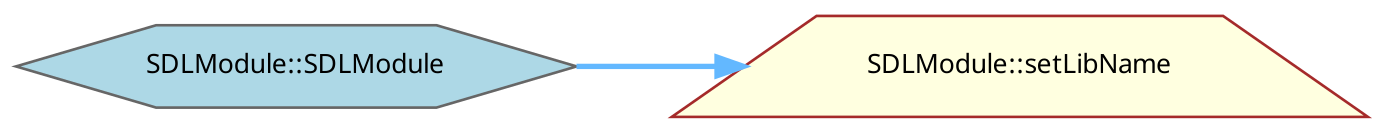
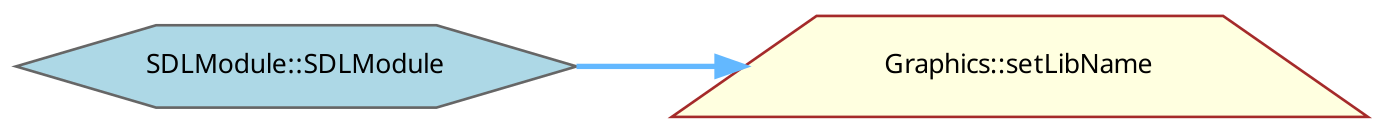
(1020, 66) -> (1020, 66)
